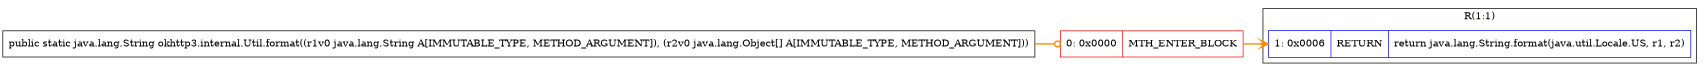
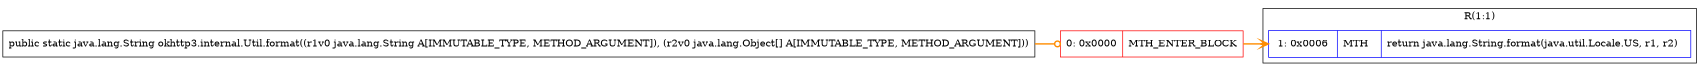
(1360, 44) -> (1356, 44)
